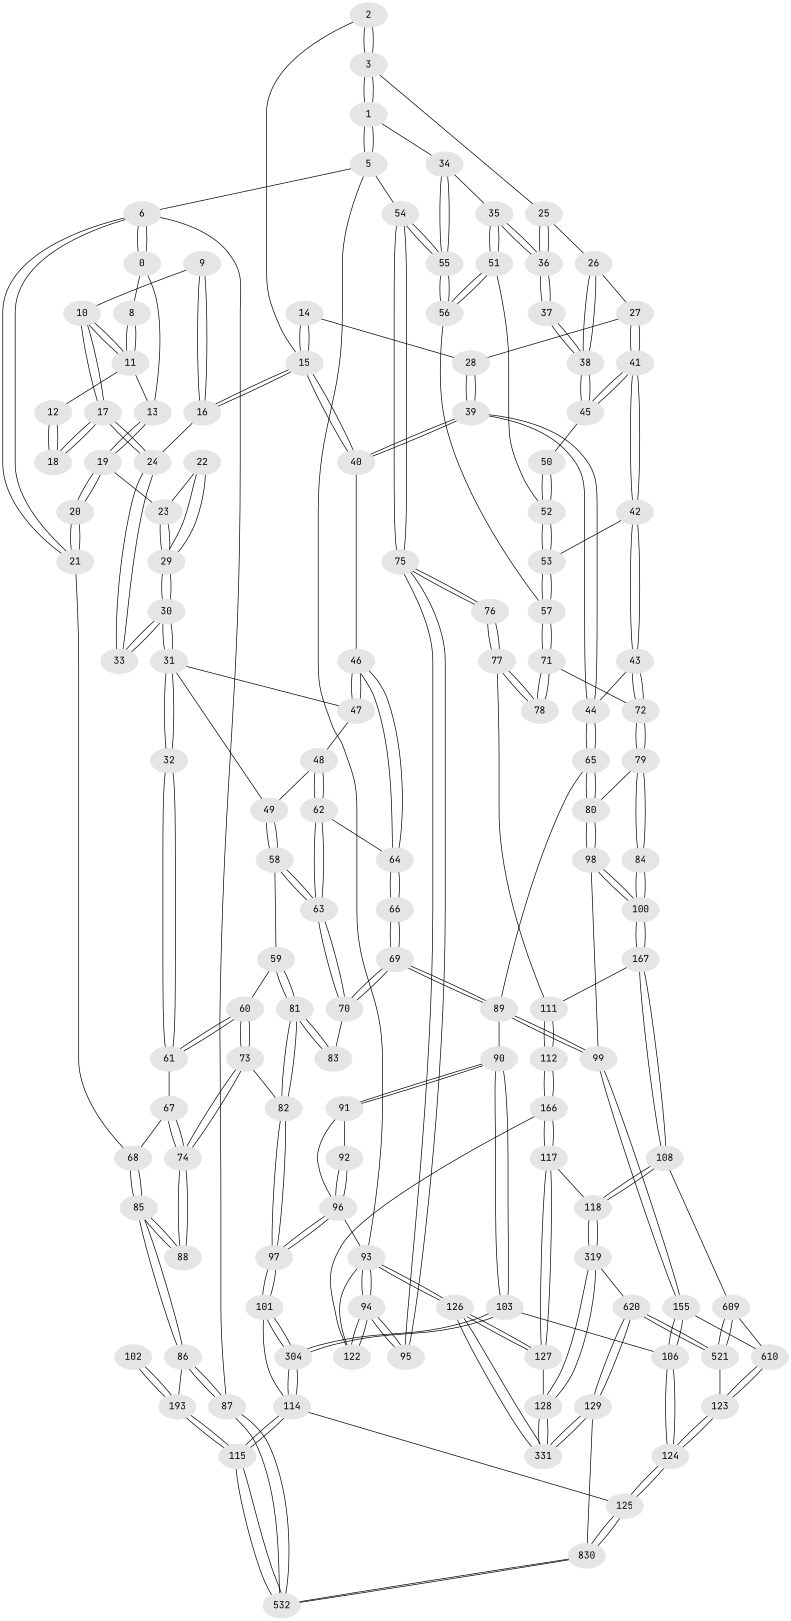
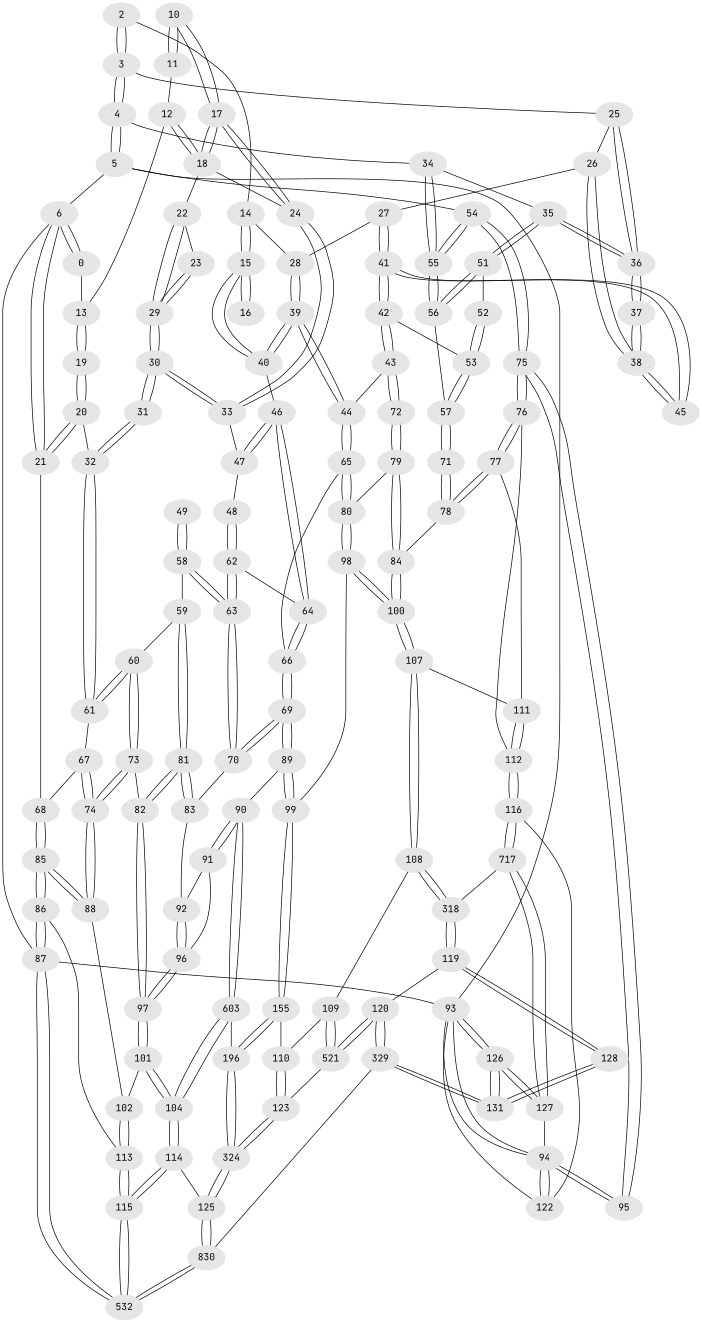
(369, 115) -> (117, 115)
(266, 170) -> (234, 86)
none -> (192, 189)
(202, 264) -> none
(132, 313) -> none
(142, 388) -> (133, 217)
none -> (86, 437)
(177, 438) -> (254, 192)
(547, 462) -> none
(131, 486) -> none
none -> (421, 537)
none -> (508, 588)
(590, 684) -> none
(263, 686) -> (233, 438)
(219, 736) -> none
(294, 785) -> none
none -> (182, 860)
(533, 881) -> (291, 566)
(641, 959) -> (414, 661)
none -> (107, 1009)
(549, 1109) -> (514, 810)
(549, 1158) -> (507, 860)
(593, 1208) -> (451, 910)
(355, 1237) -> (247, 979)
(593, 1258) -> (451, 959)
(505, 1307) -> (231, 1009)
(632, 1307) -> (380, 1009)
(731, 1307) -> (331, 1009)
(293, 1357) -> (174, 1109)
(670, 1357) -> (231, 1059)
(770, 1357) -> (281, 1059)
(266, 1360) -> (134, 1084)
(543, 1382) -> (545, 1134)
(177, 1407) -> (124, 1158)
(593, 1407) -> (380, 1059)
(543, 1456) -> (495, 1109)
(670, 1456) -> (231, 1158)
